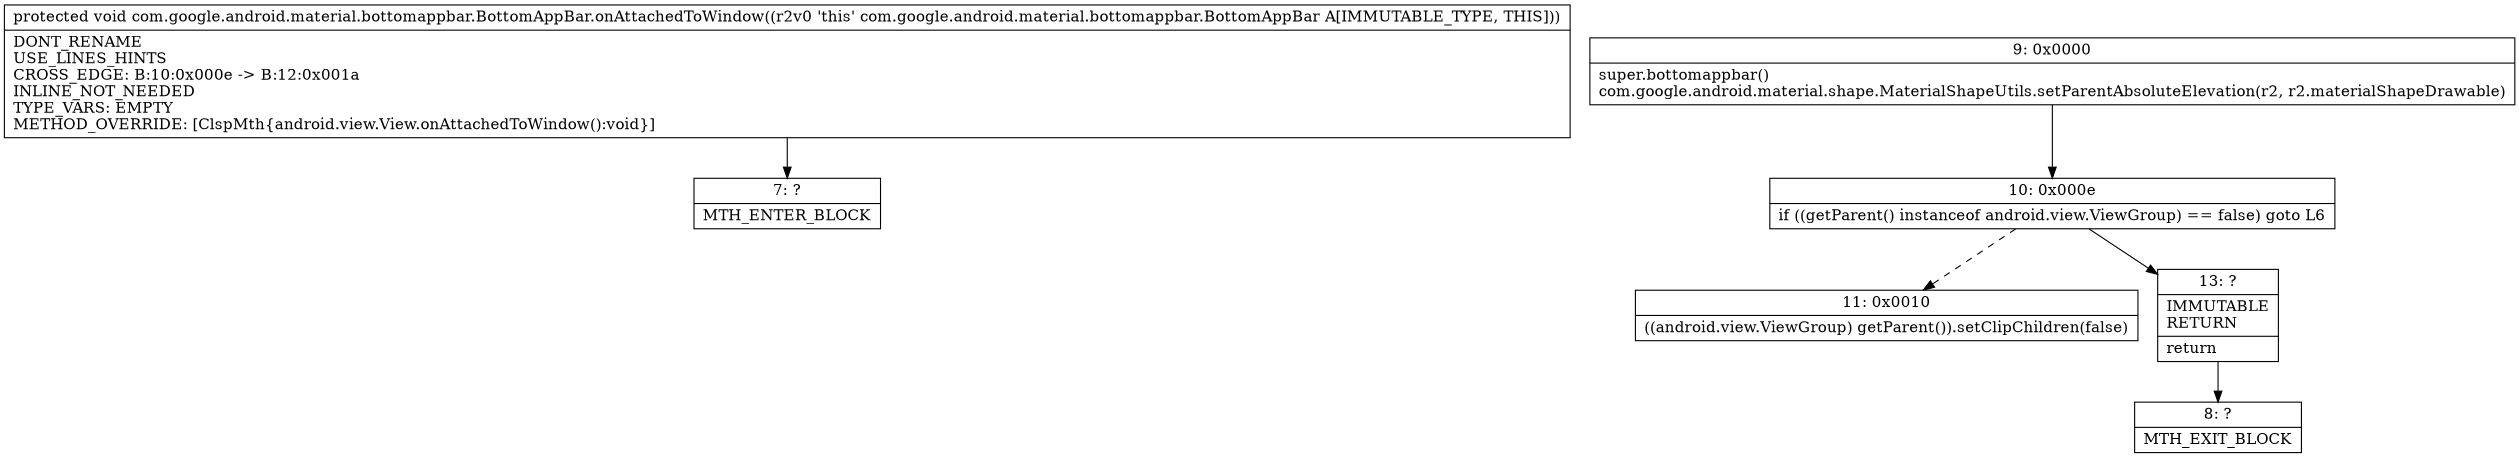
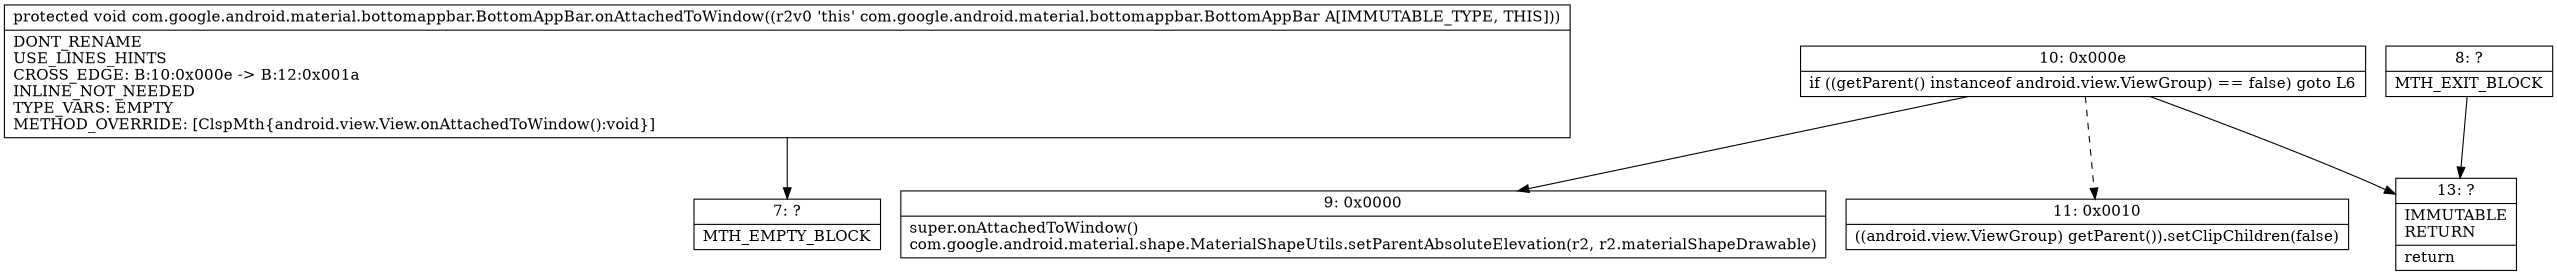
(1684, 75) -> (1024, 228)
(2052, 136) -> (1748, 143)
(787, 216) -> (787, 236)
(2218, 376) -> (2464, 132)
